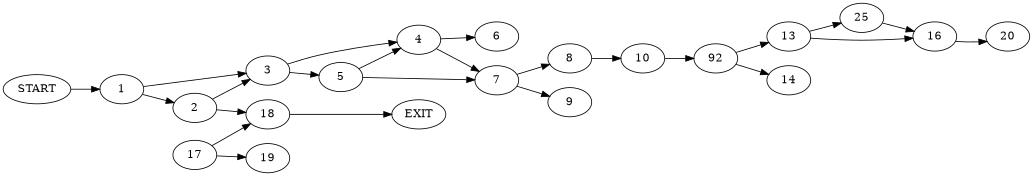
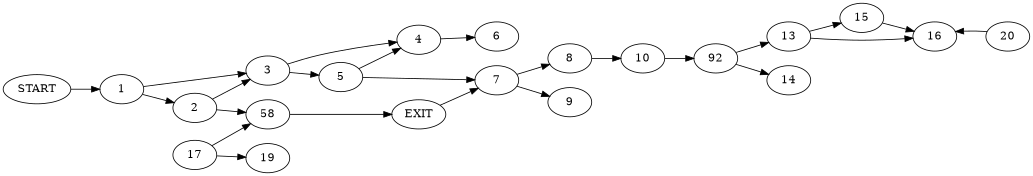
(862, 18) -> (862, 18)
(967, 42) -> (975, 31)
(454, 58) -> (455, 98)
(268, 114) -> (268, 114)
